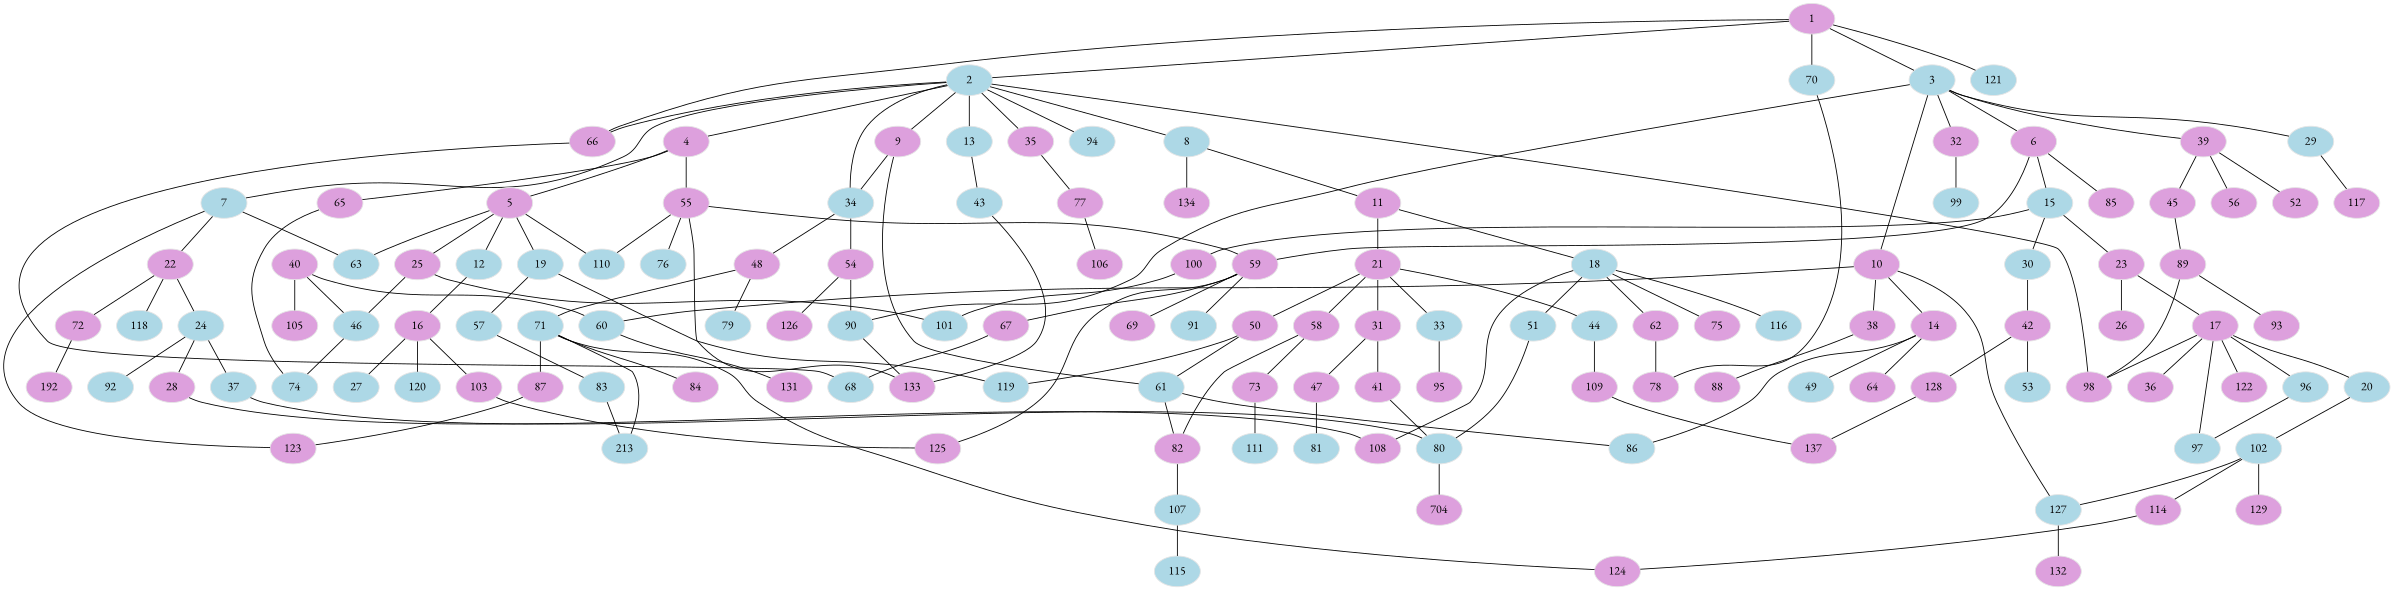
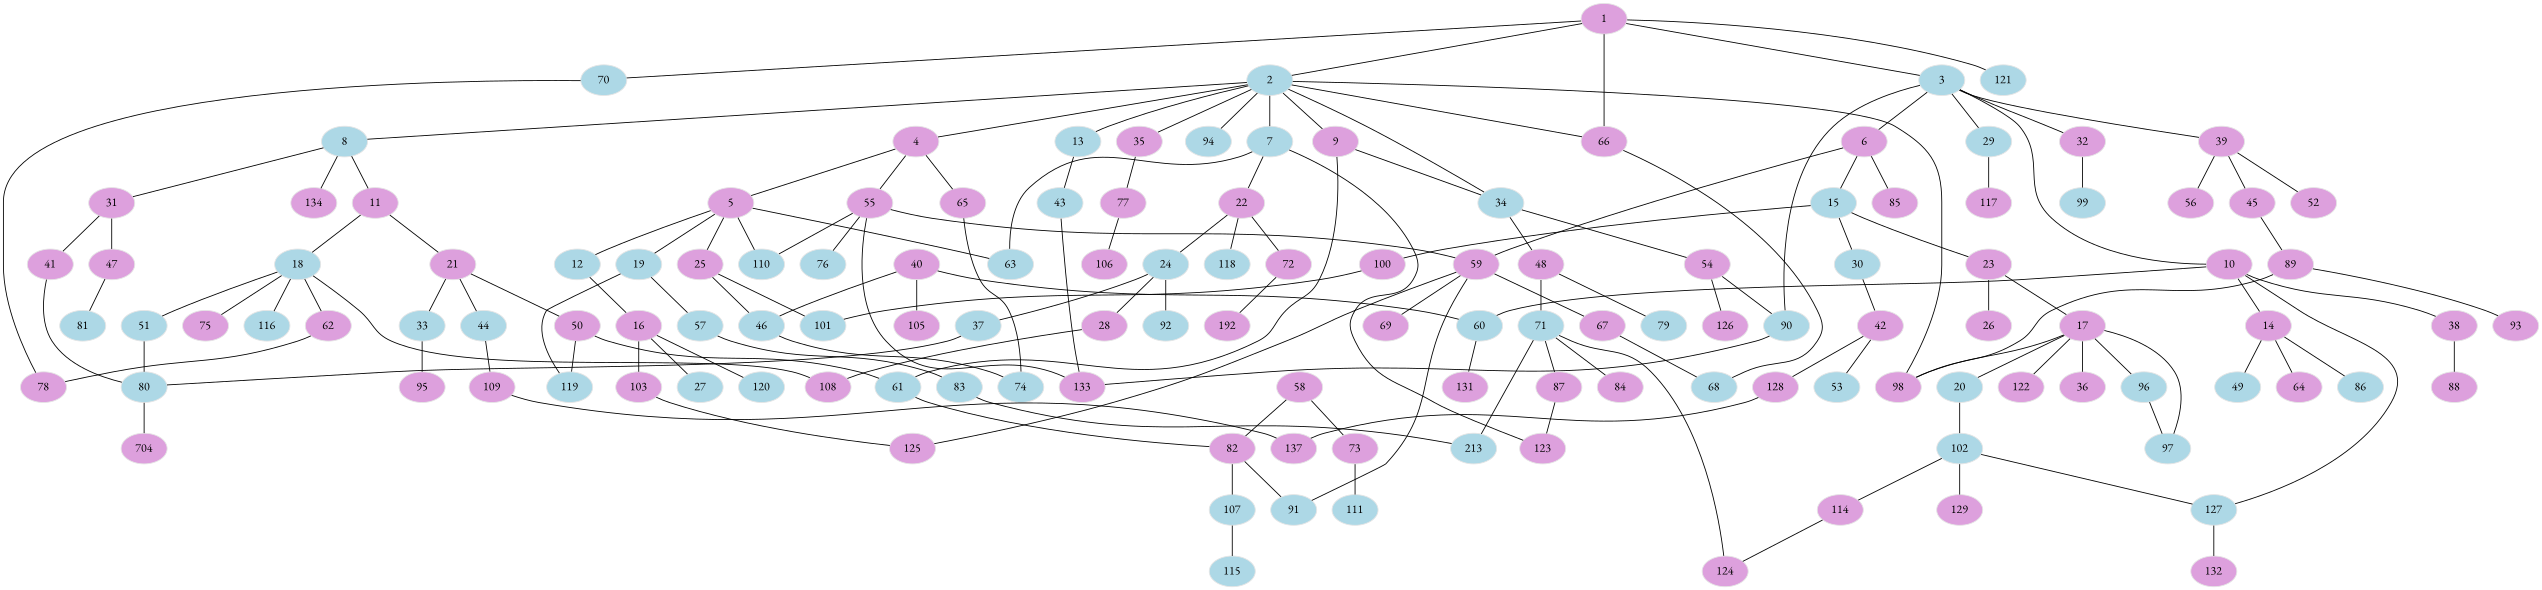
(1347, 295) -> none
(1378, 295) -> (228, 172)
(1395, 424) -> none
none -> (1263, 479)
